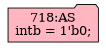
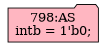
(53, 25) -> (53, 25)
